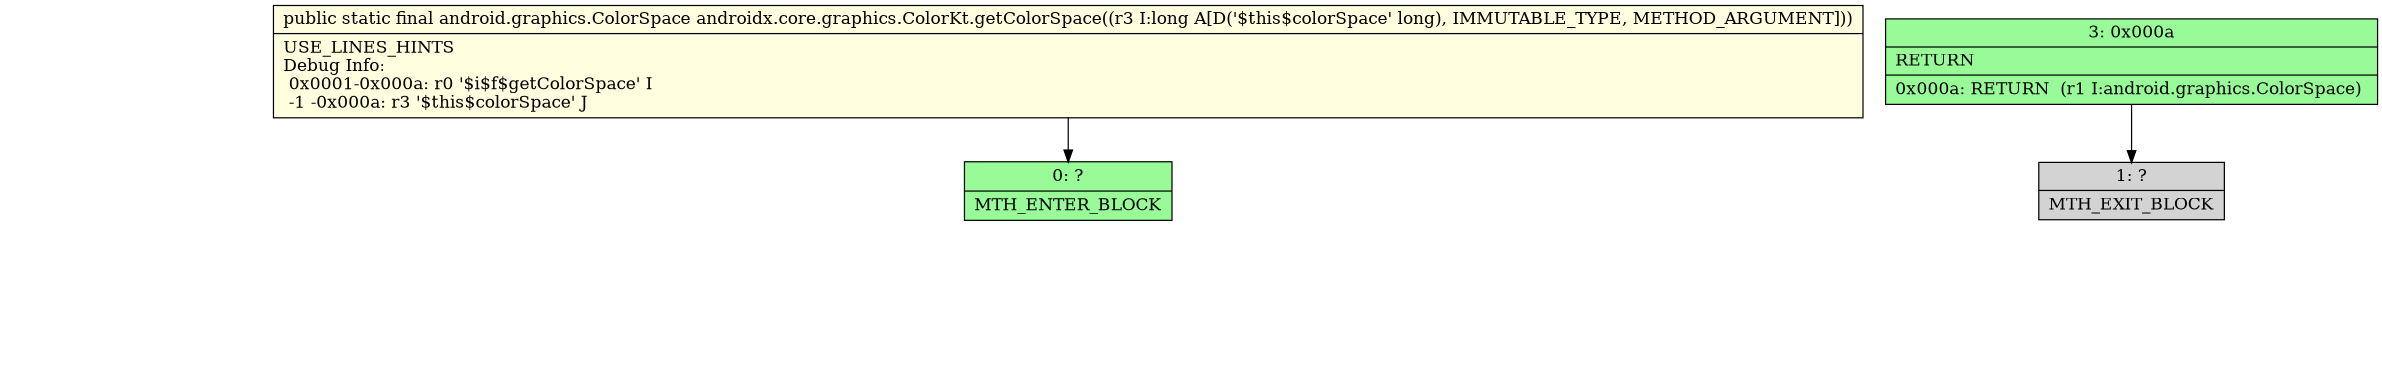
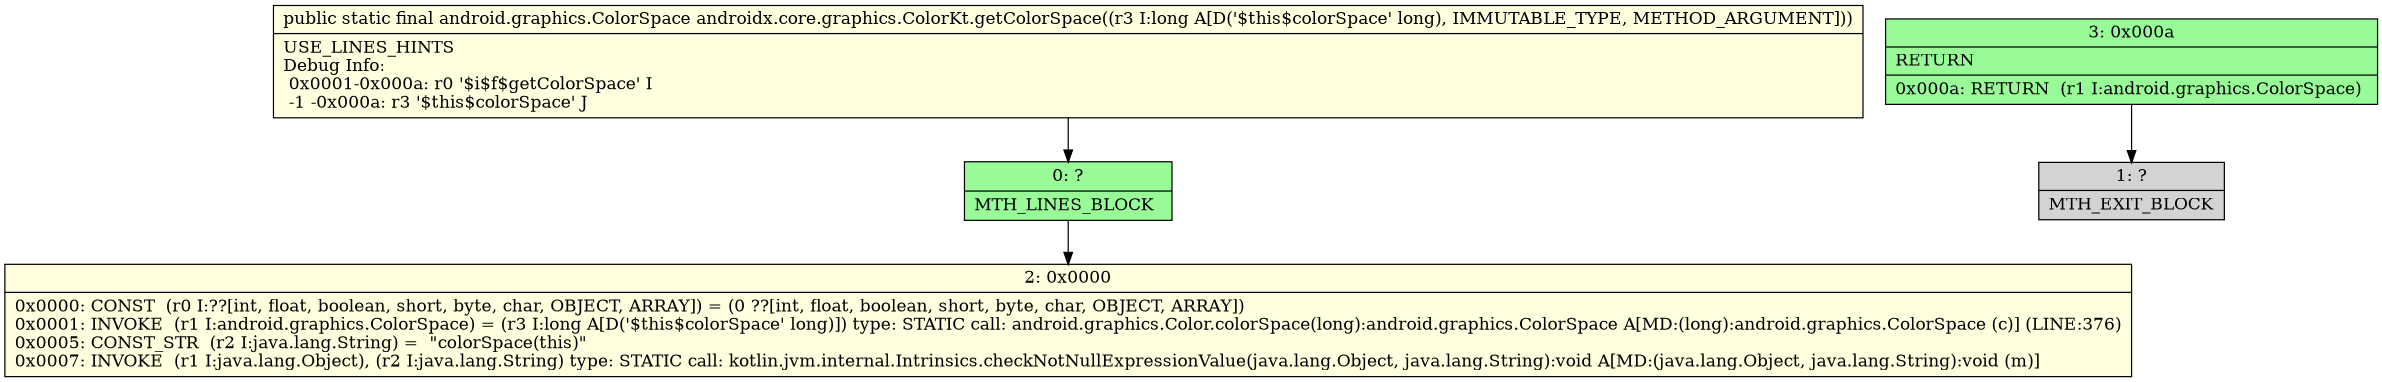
(1068, 205) -> (1065, 205)
none -> (1068, 320)
